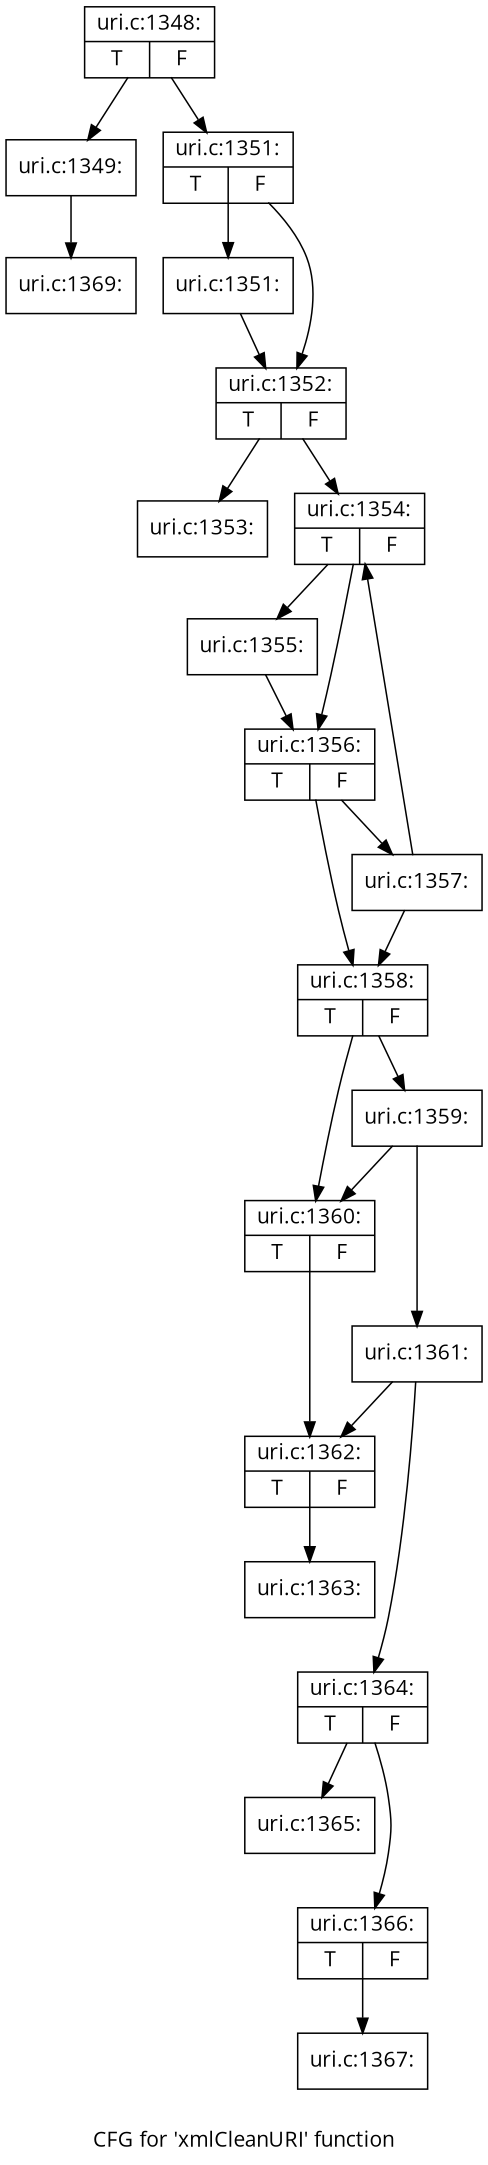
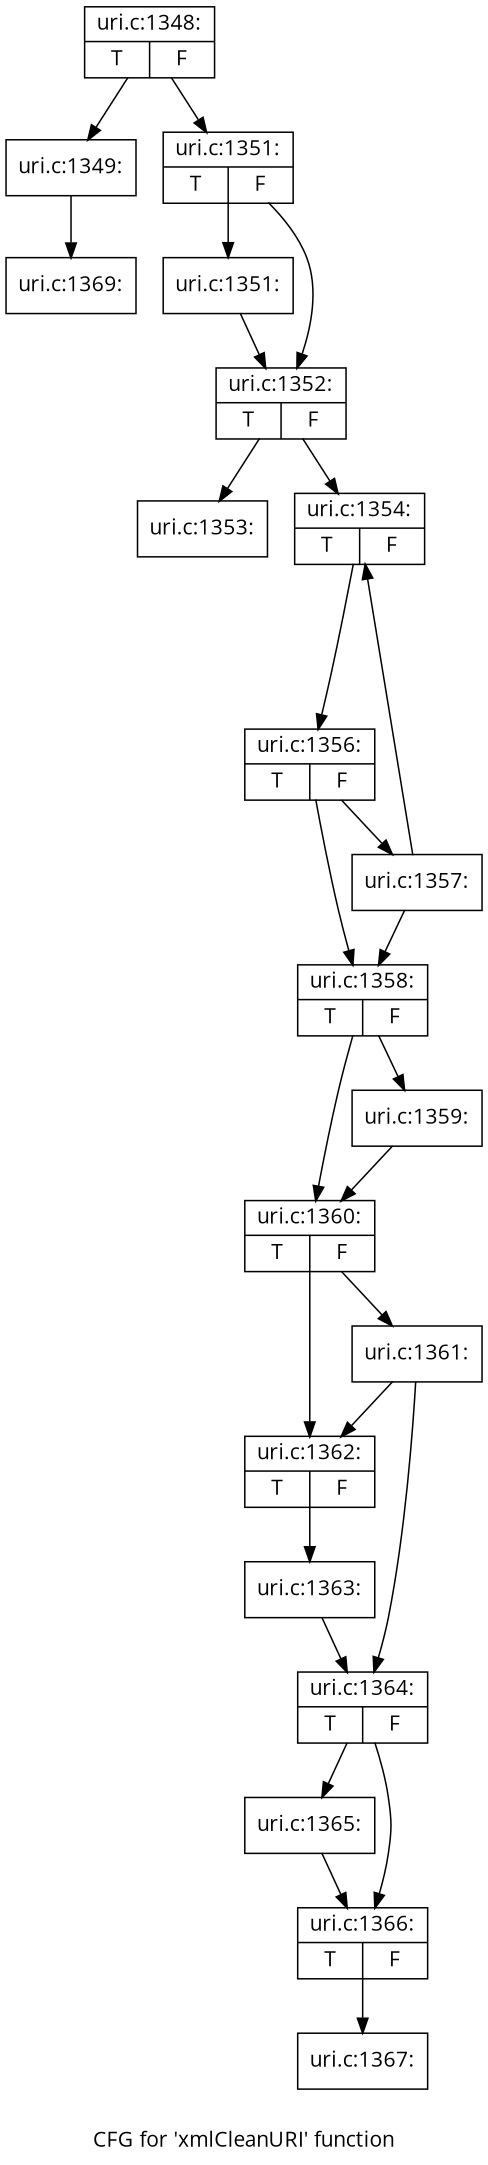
(252, 647) -> none
(417, 1228) -> (362, 1293)
none -> (331, 1638)
none -> (331, 1874)
